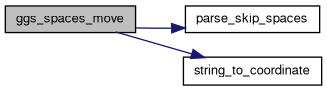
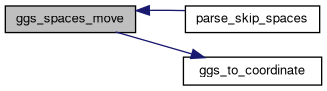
(154, 28) -> (167, 10)
(253, 71) -> (253, 71)
